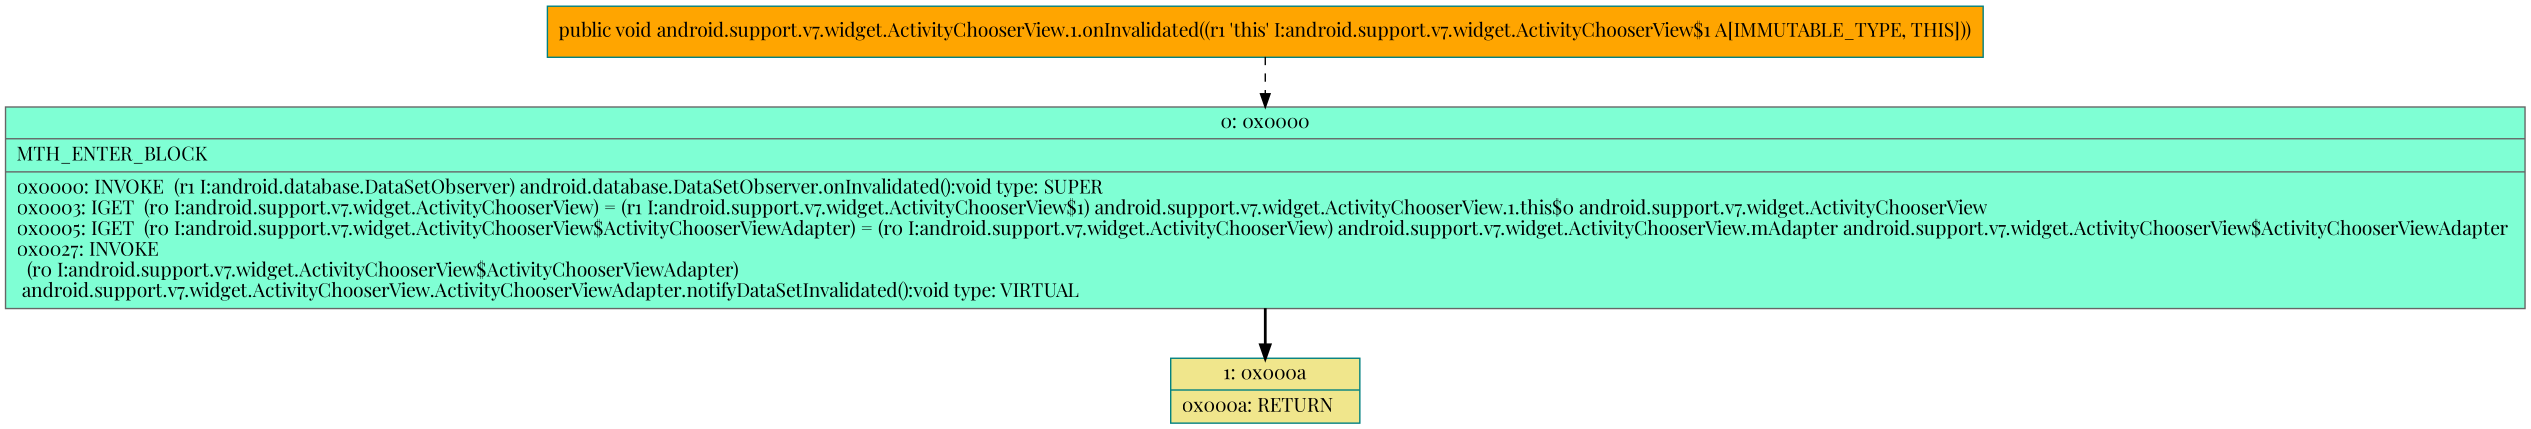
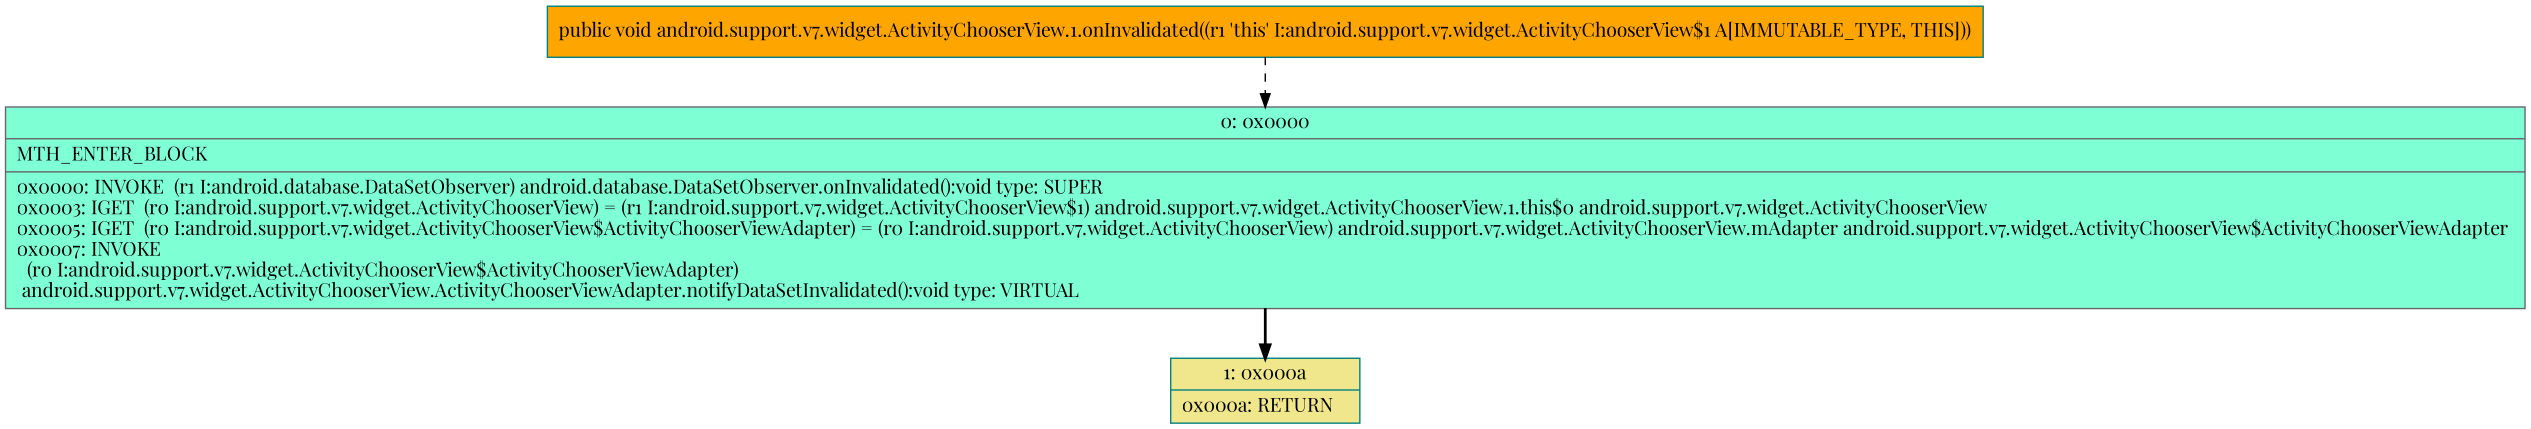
(93, 250) -> (94, 250)
